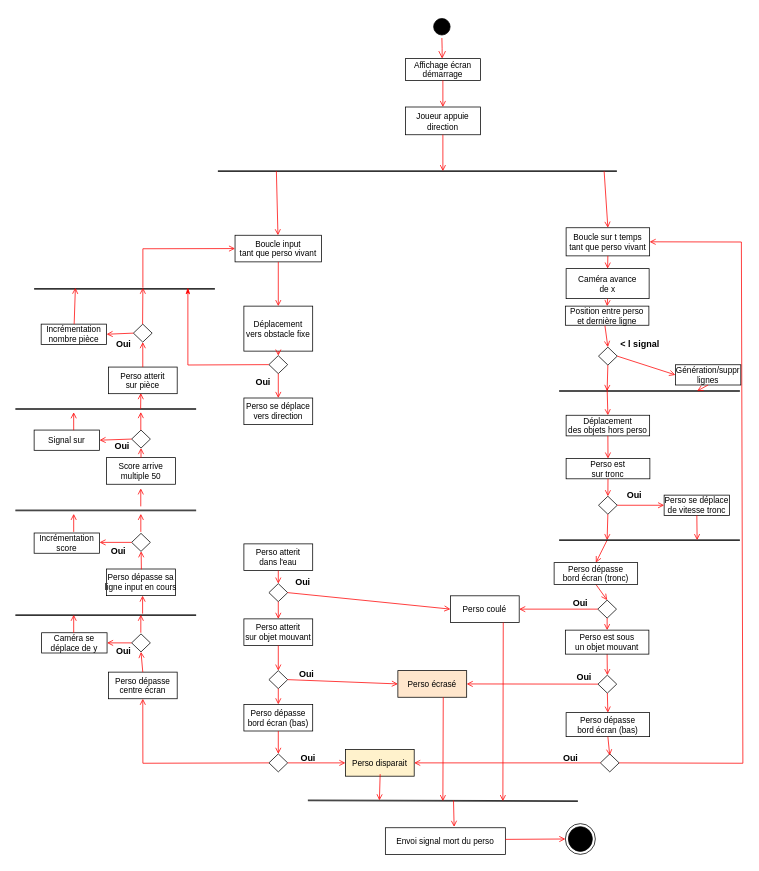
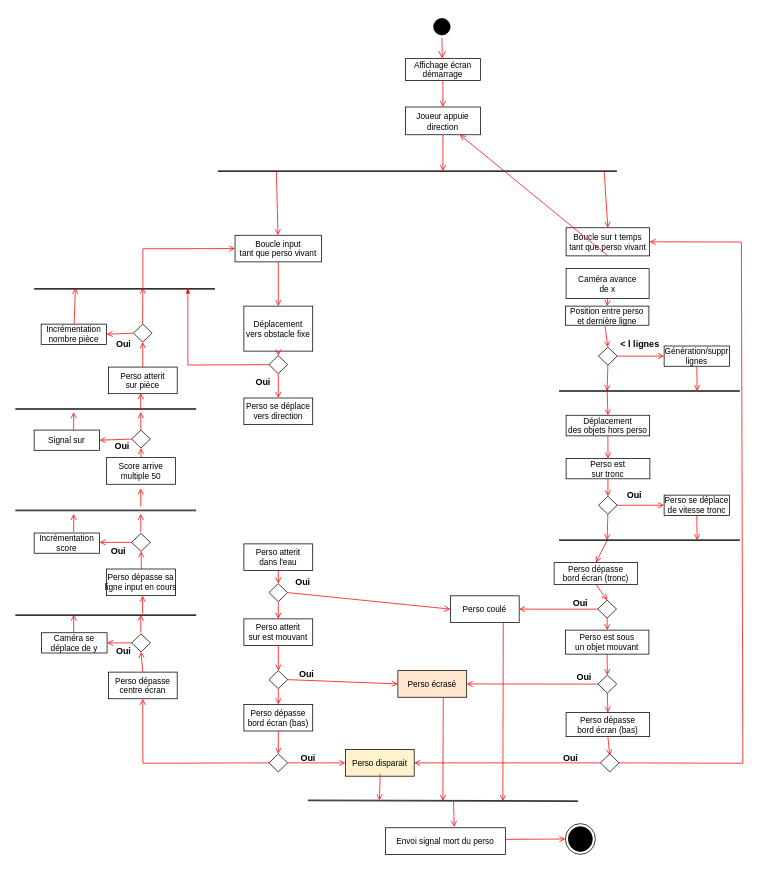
(608, 261) -> (535, 196)
(640, 345) -> (640, 345)
(708, 375) -> (697, 356)
(278, 627) -> (278, 627)
